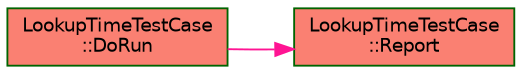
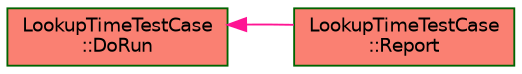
(251, 49) -> (270, 25)
